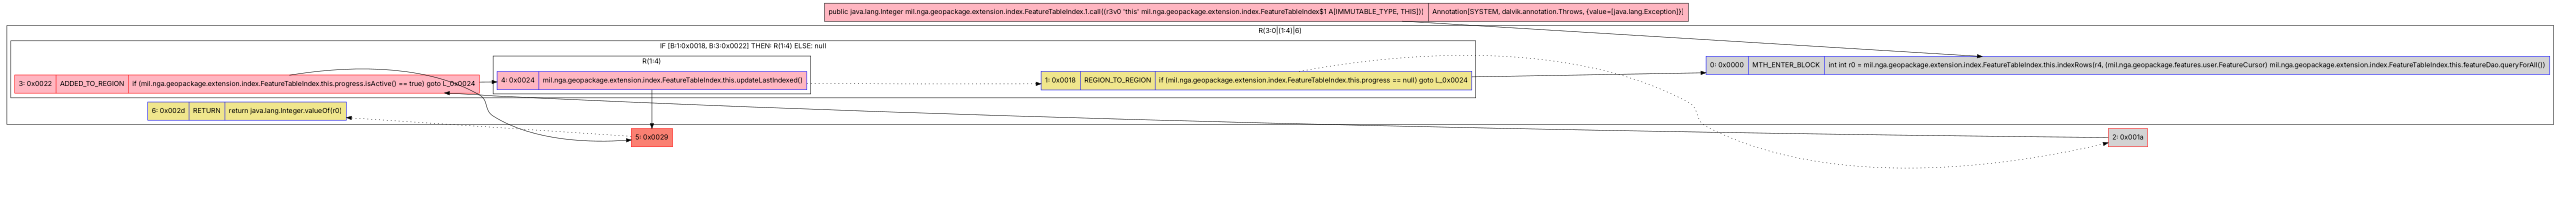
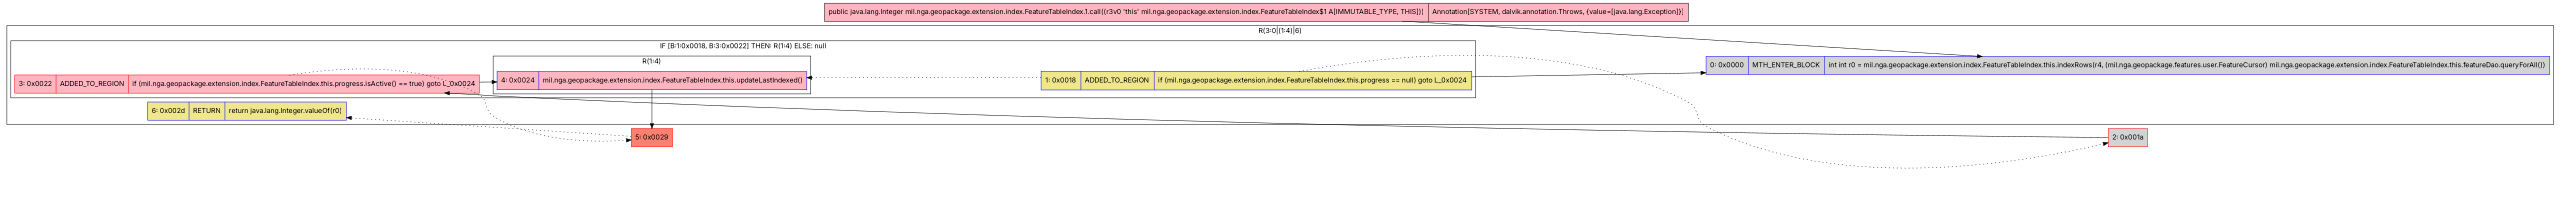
(1118, 80) -> (1117, 80)
(921, 84) -> (926, 77)
(465, 88) -> (465, 88)
